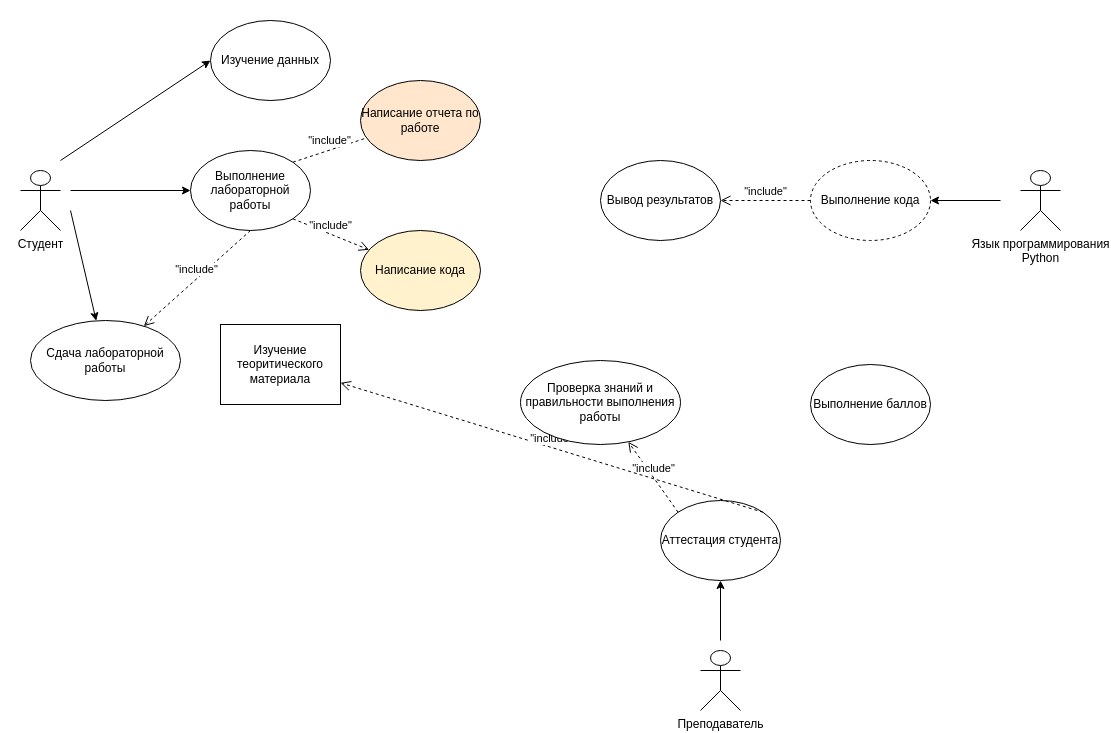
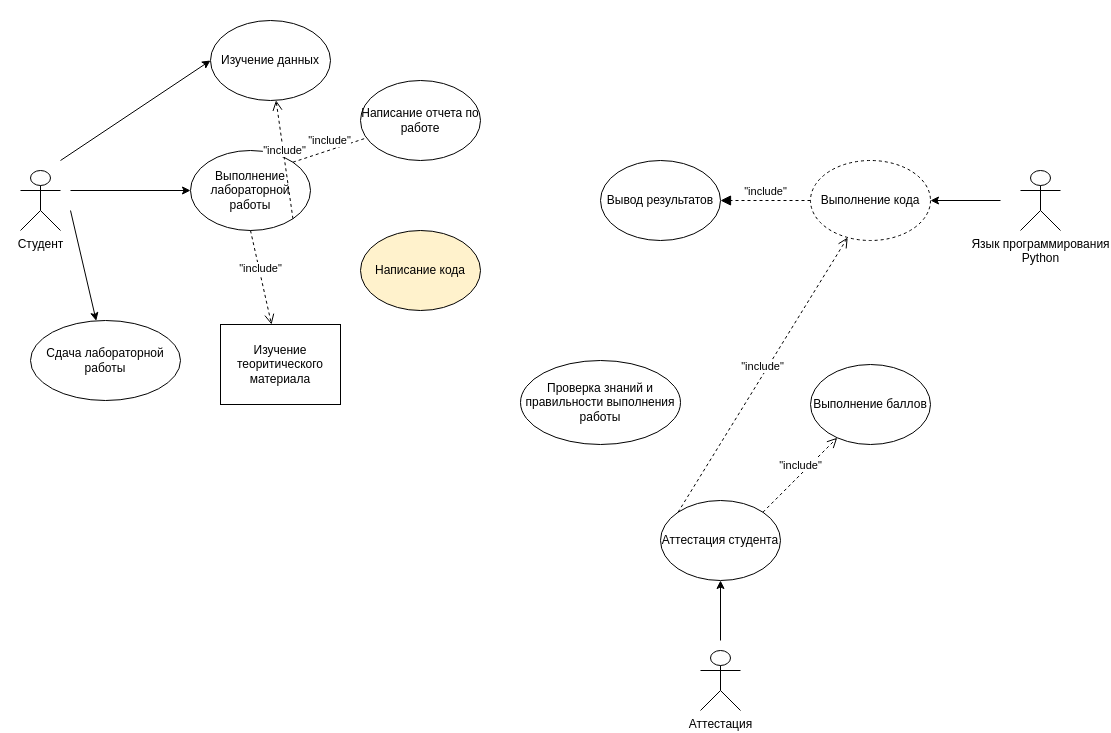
(421, 121) -> (421, 121)
(728, 201) -> (732, 201)
(330, 234) -> (285, 161)
(198, 277) -> (261, 276)
(553, 448) -> (799, 476)
(653, 477) -> (762, 376)
(721, 725) -> (721, 725)
